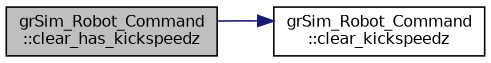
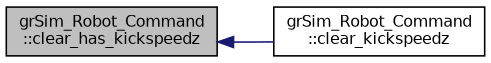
(238, 21) -> (254, 42)
